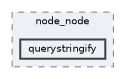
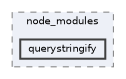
(63, 22) -> (63, 22)
